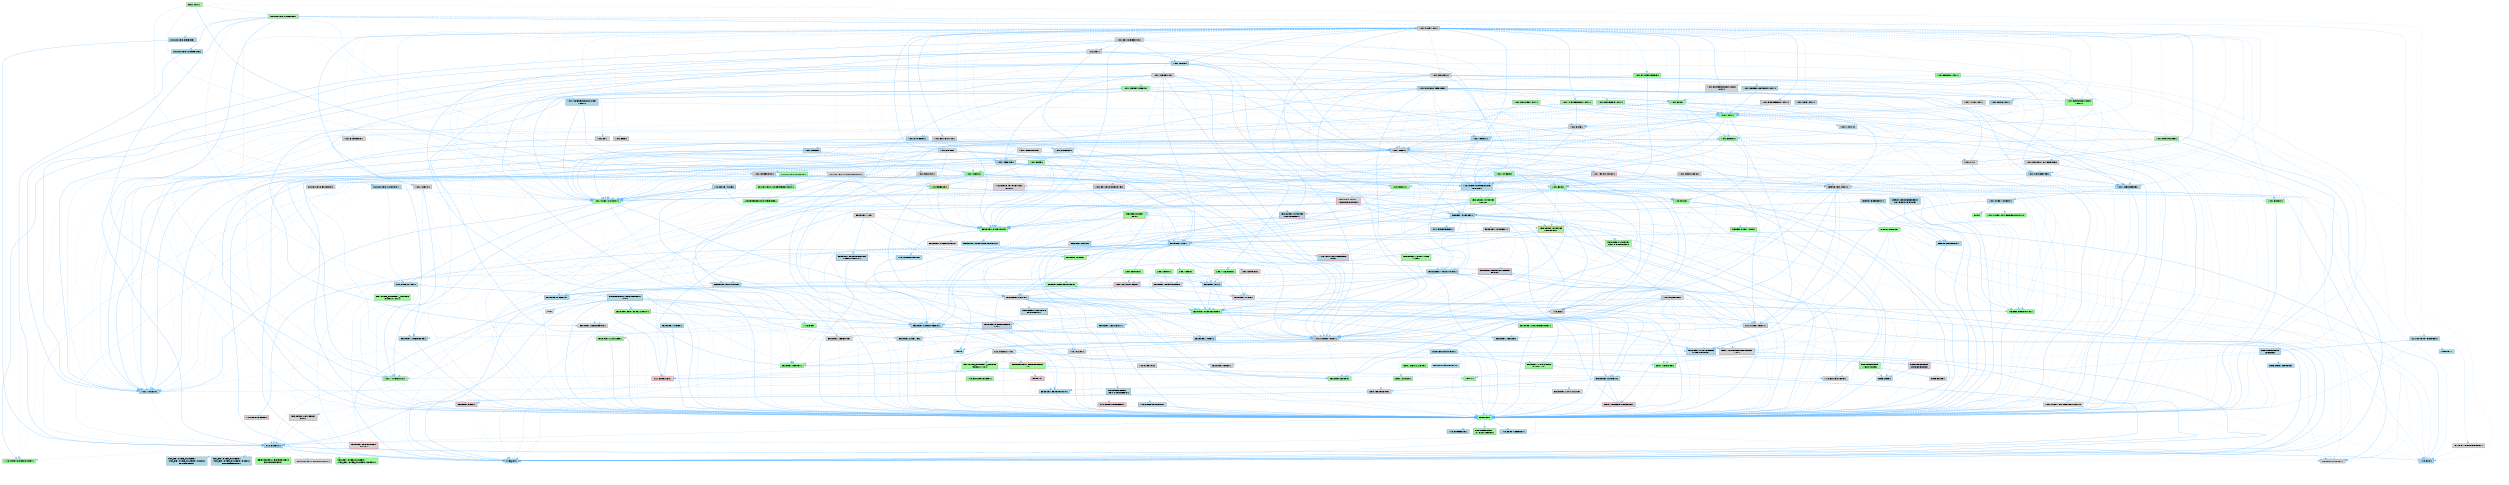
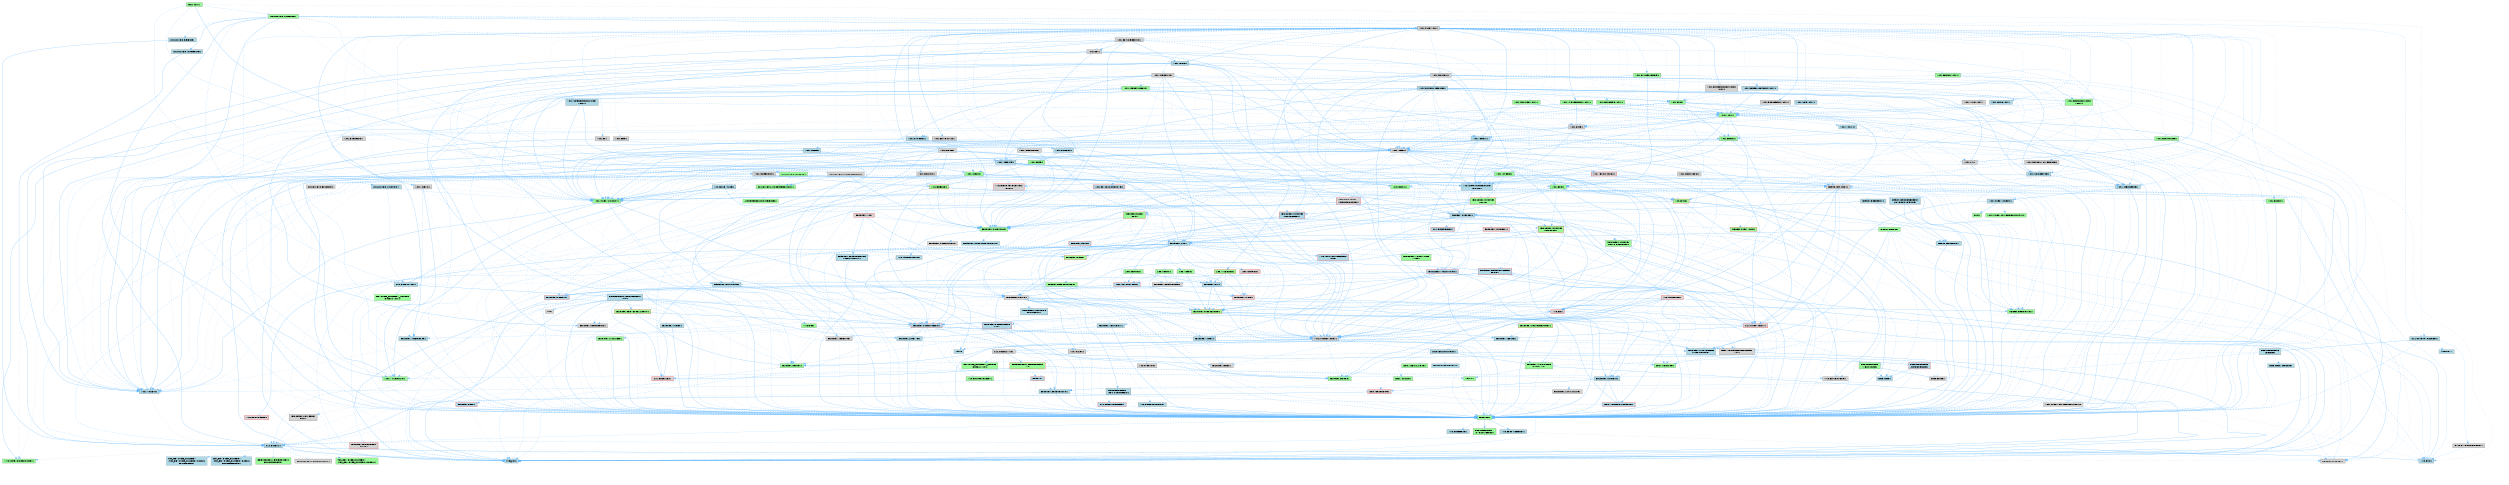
(1165, 142) -> (889, 150)
